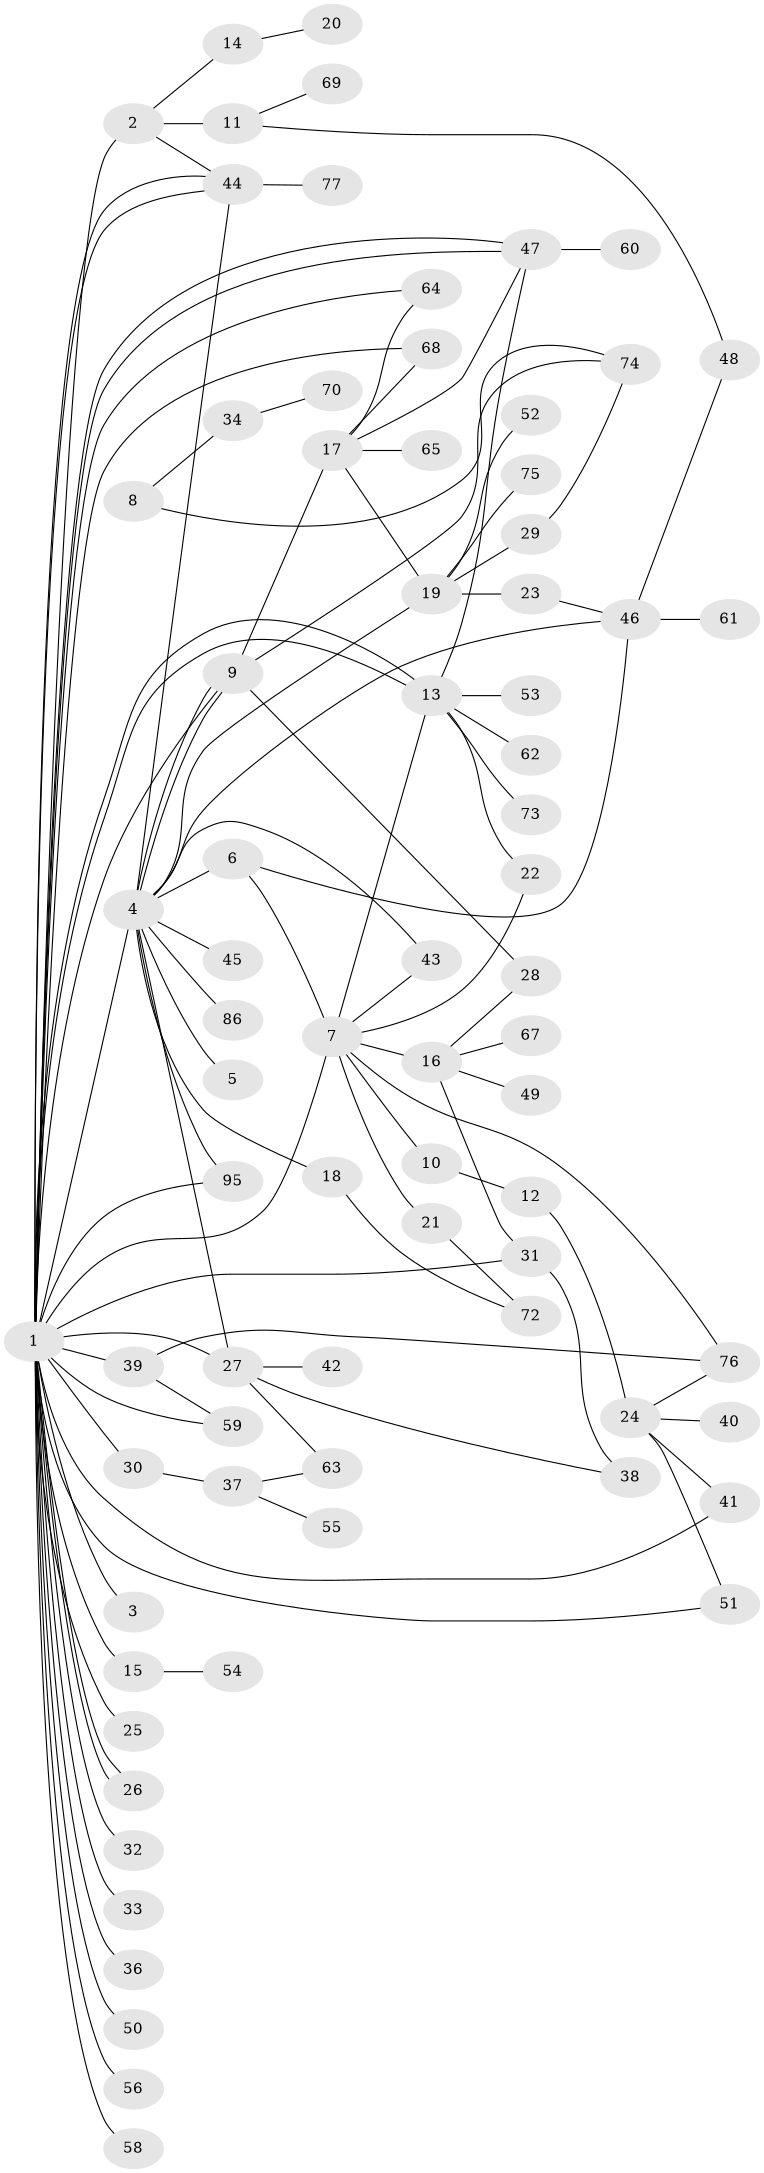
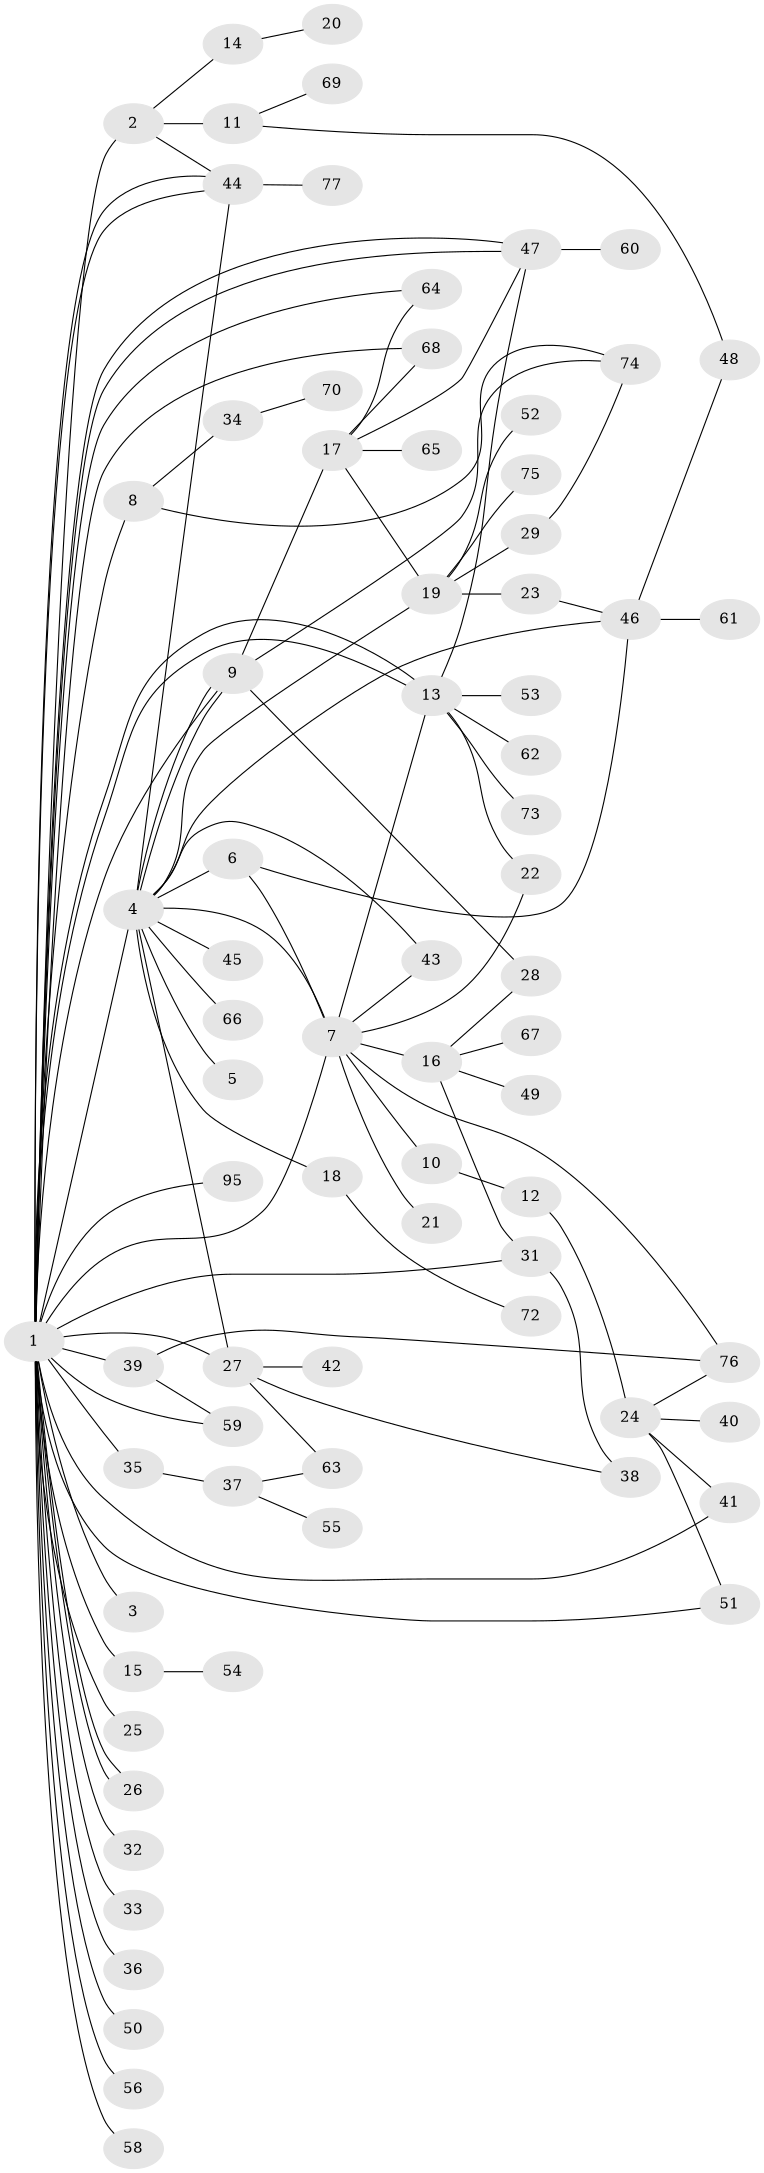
none -> (67, 817)
(233, 1020) -> (233, 1020)
(182, 1099) -> (265, 932)
(483, 1271) -> none
(134, 1469) -> (134, 1469)
